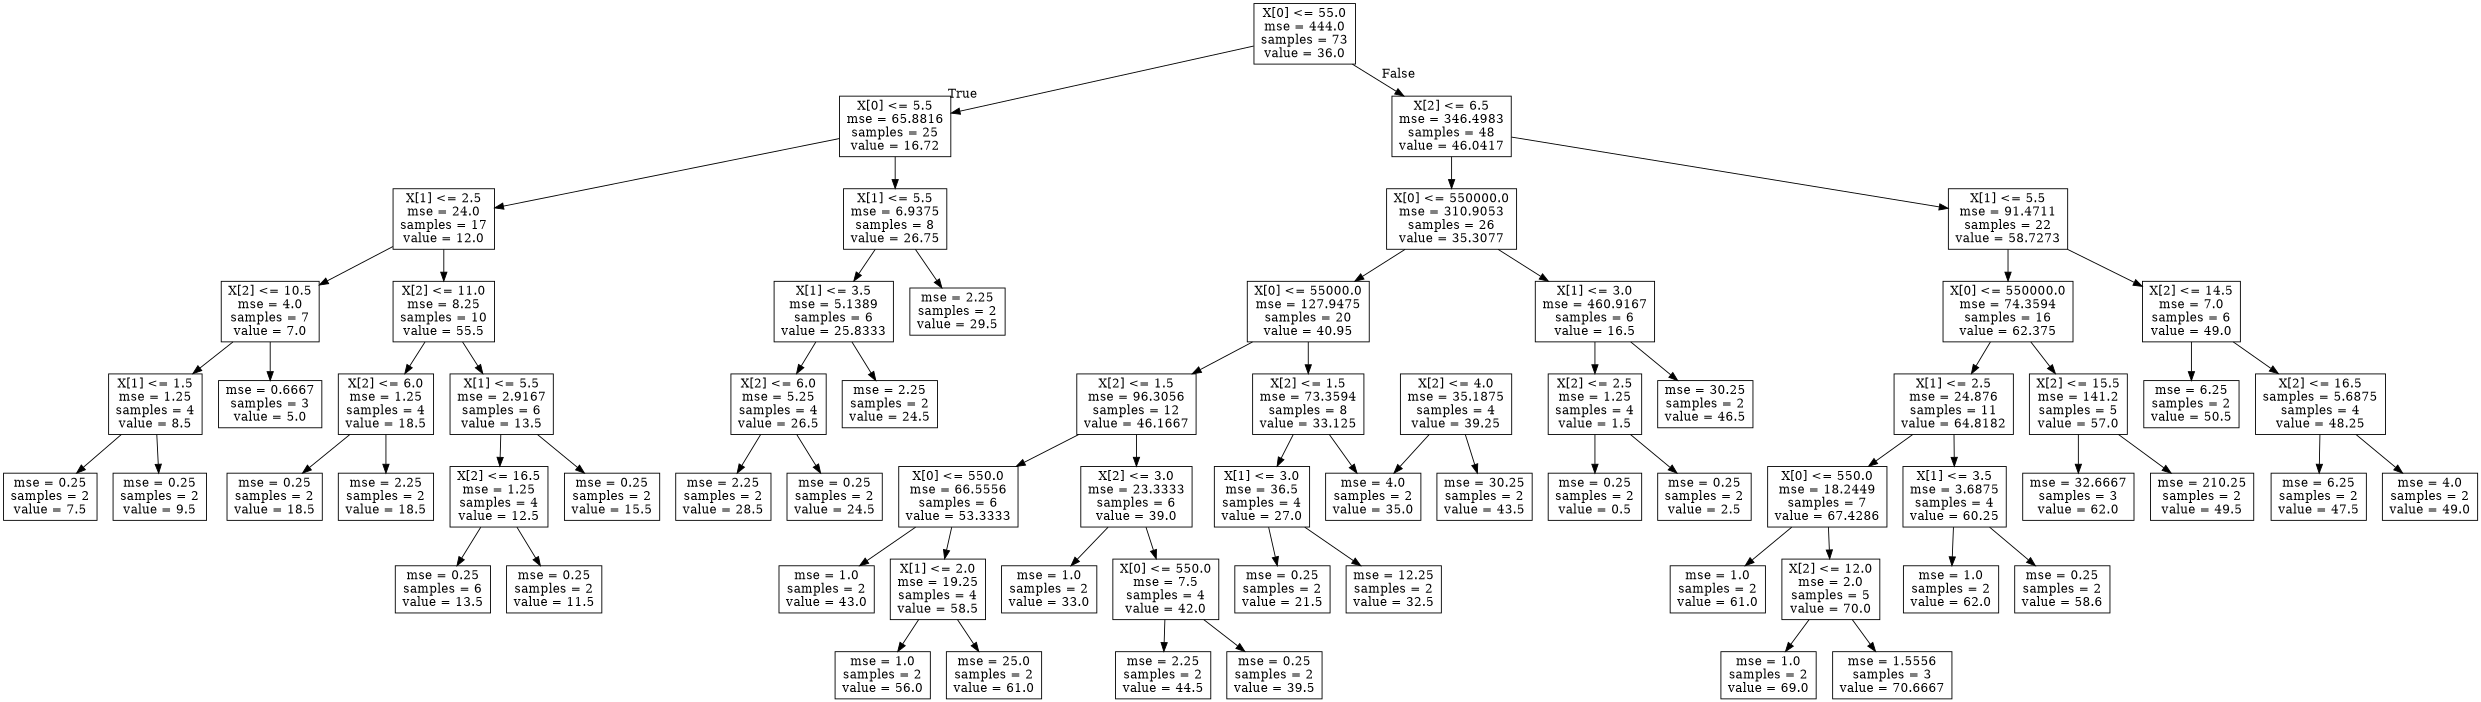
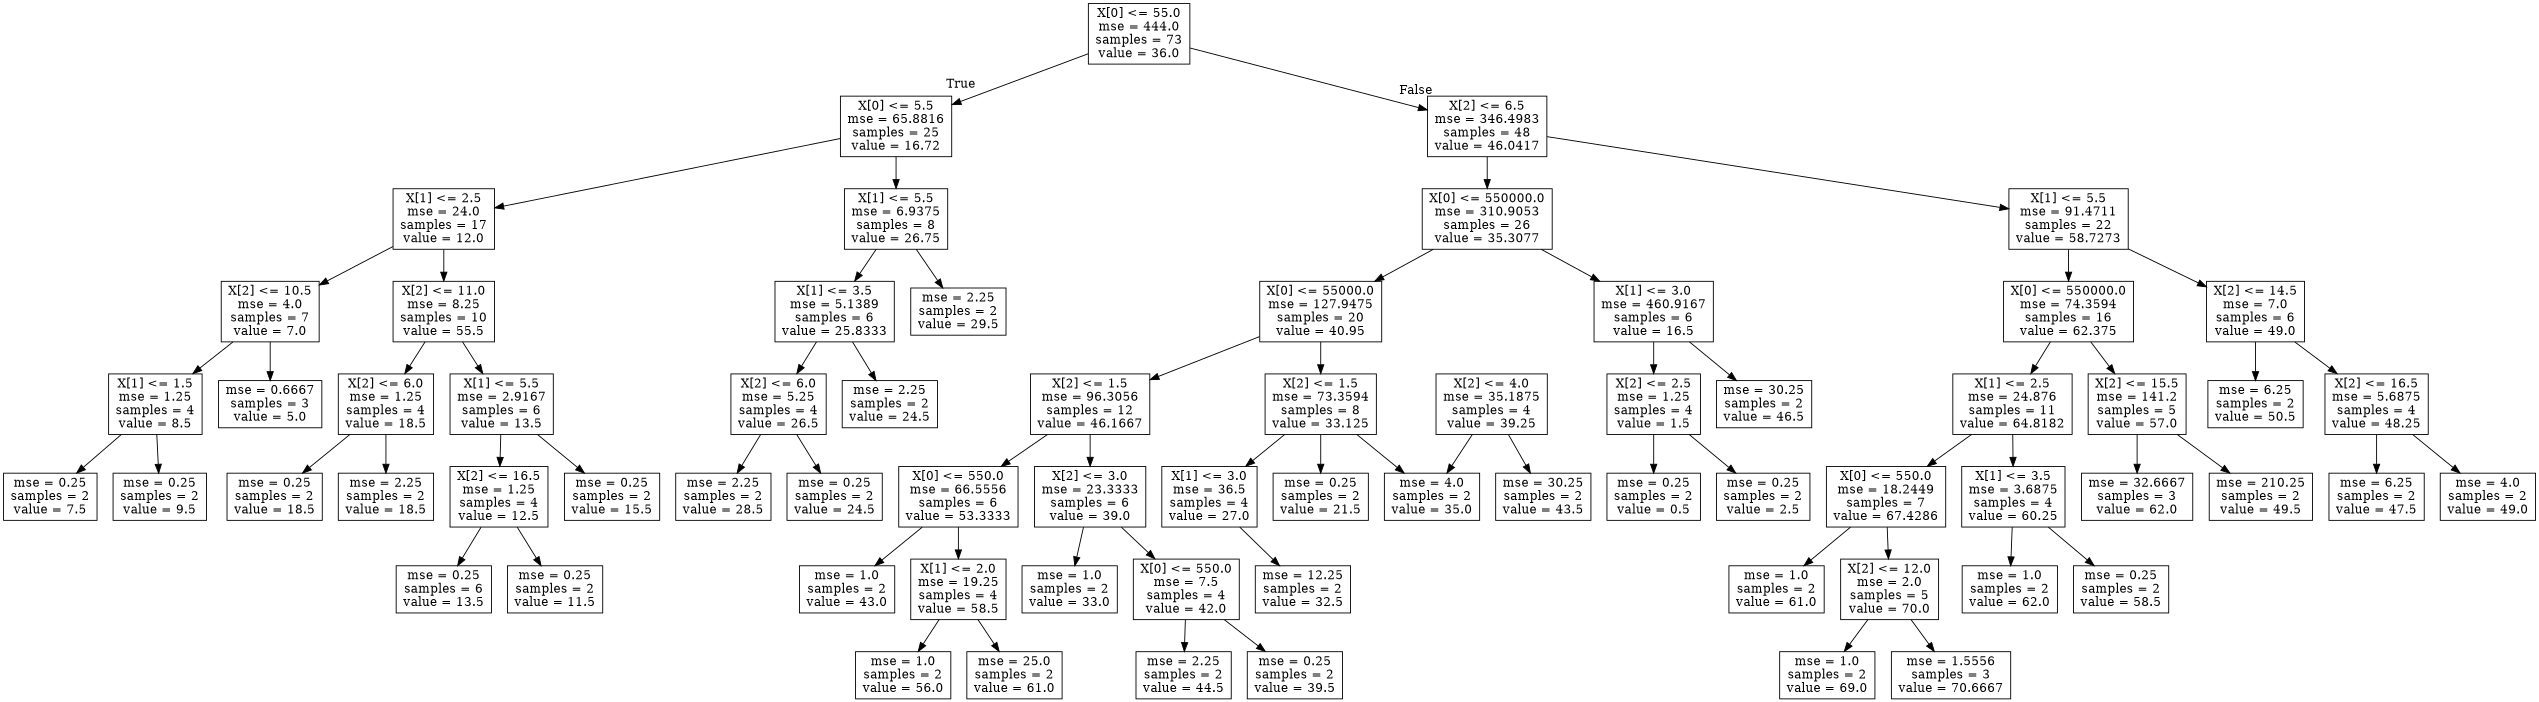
(2321, 404) -> (2377, 404)
(1272, 542) -> (1321, 449)
(2062, 589) -> (2121, 589)
